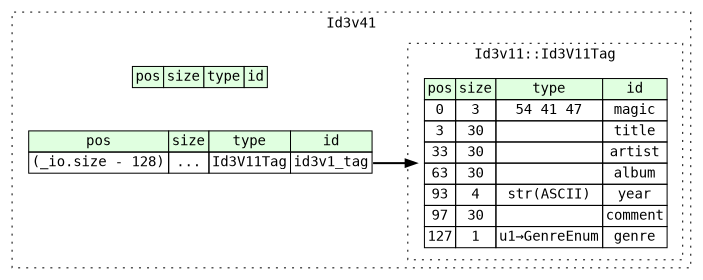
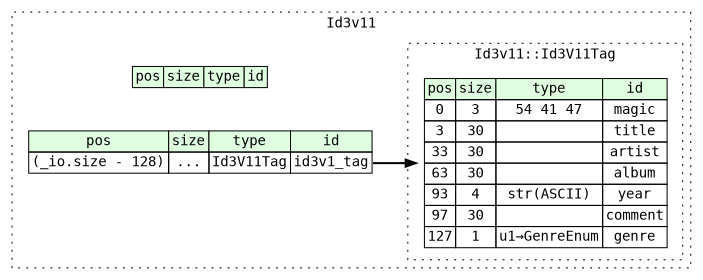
(351, 24) -> (351, 24)
